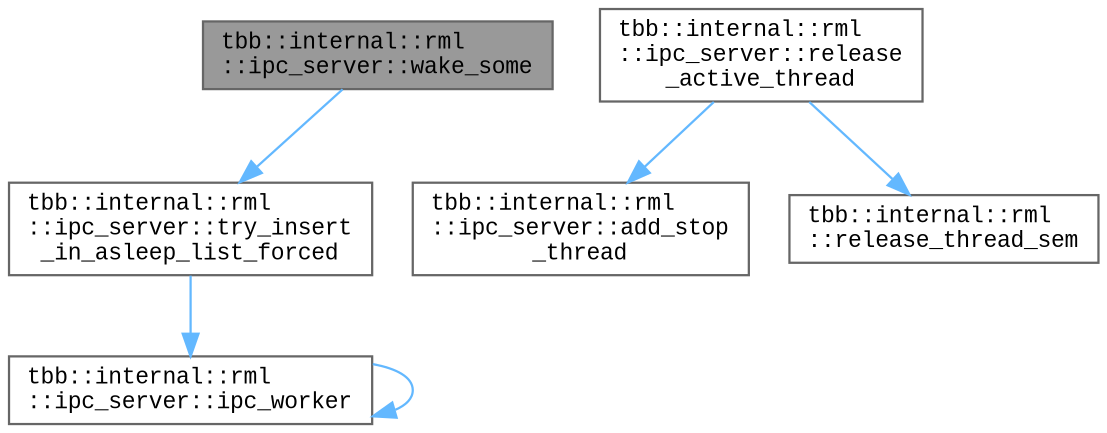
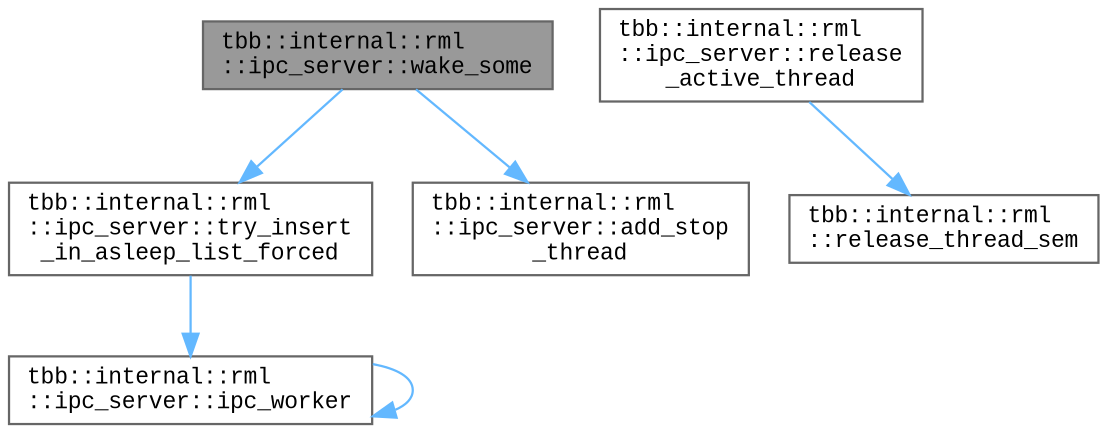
(679, 134) -> (463, 128)
